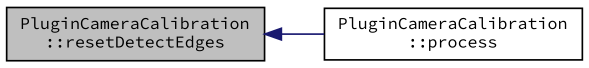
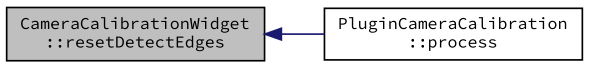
(136, 34) -> (136, 34)
